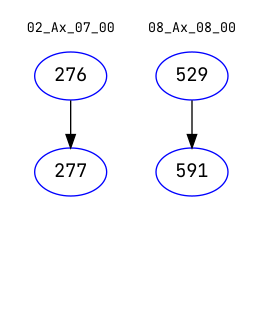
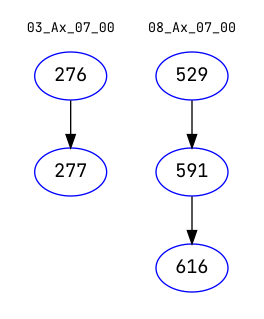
(71, 29) -> (71, 29)
(193, 29) -> (193, 29)
none -> (192, 268)
